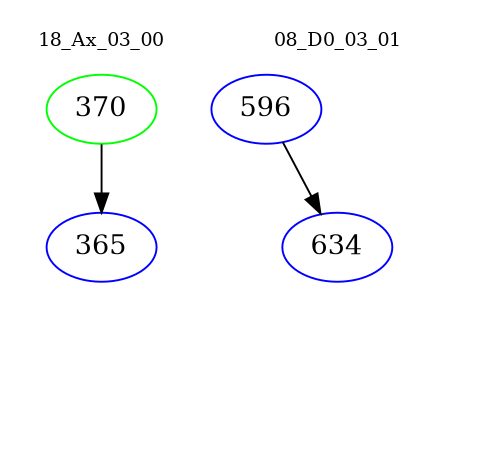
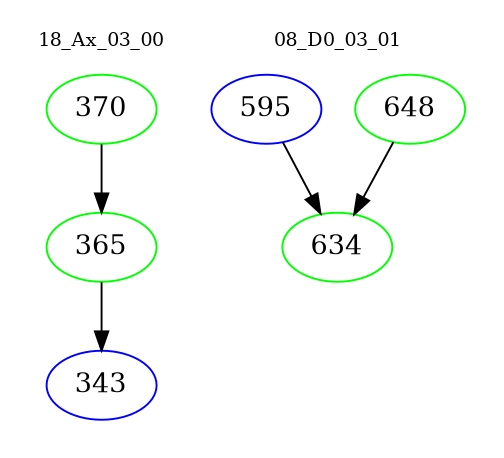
(266, 109) -> (266, 109)
none -> (410, 109)
(102, 247) -> (102, 247)
(337, 247) -> (337, 247)
none -> (102, 385)
